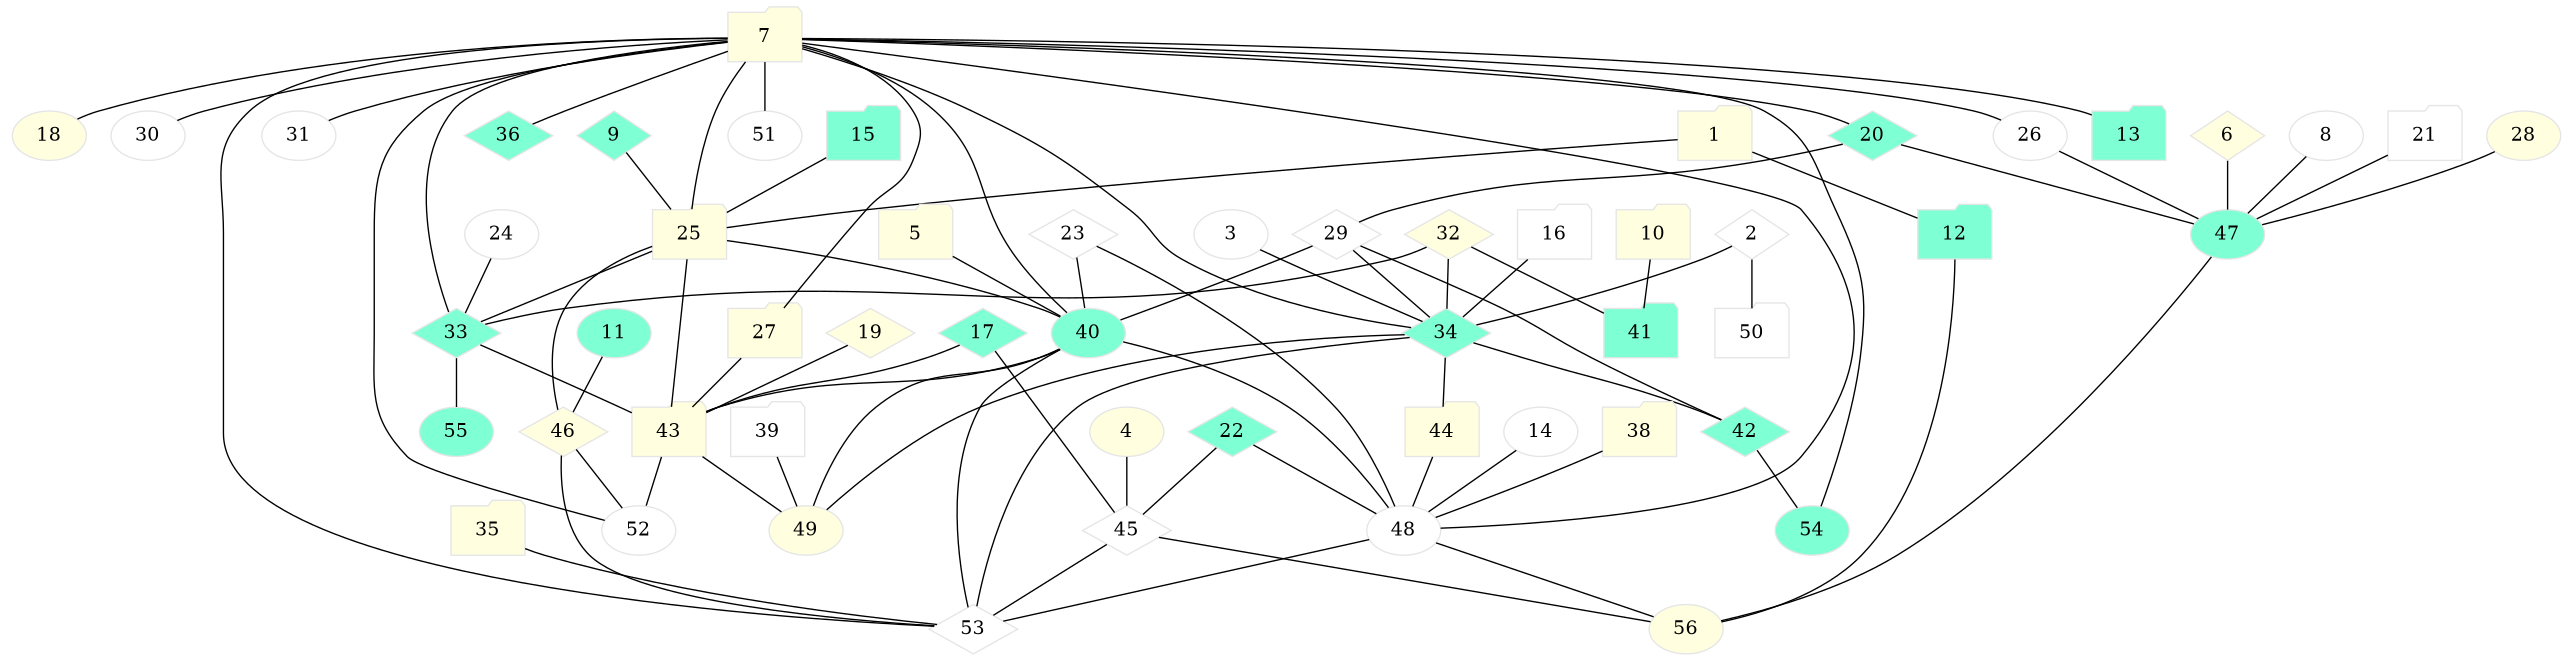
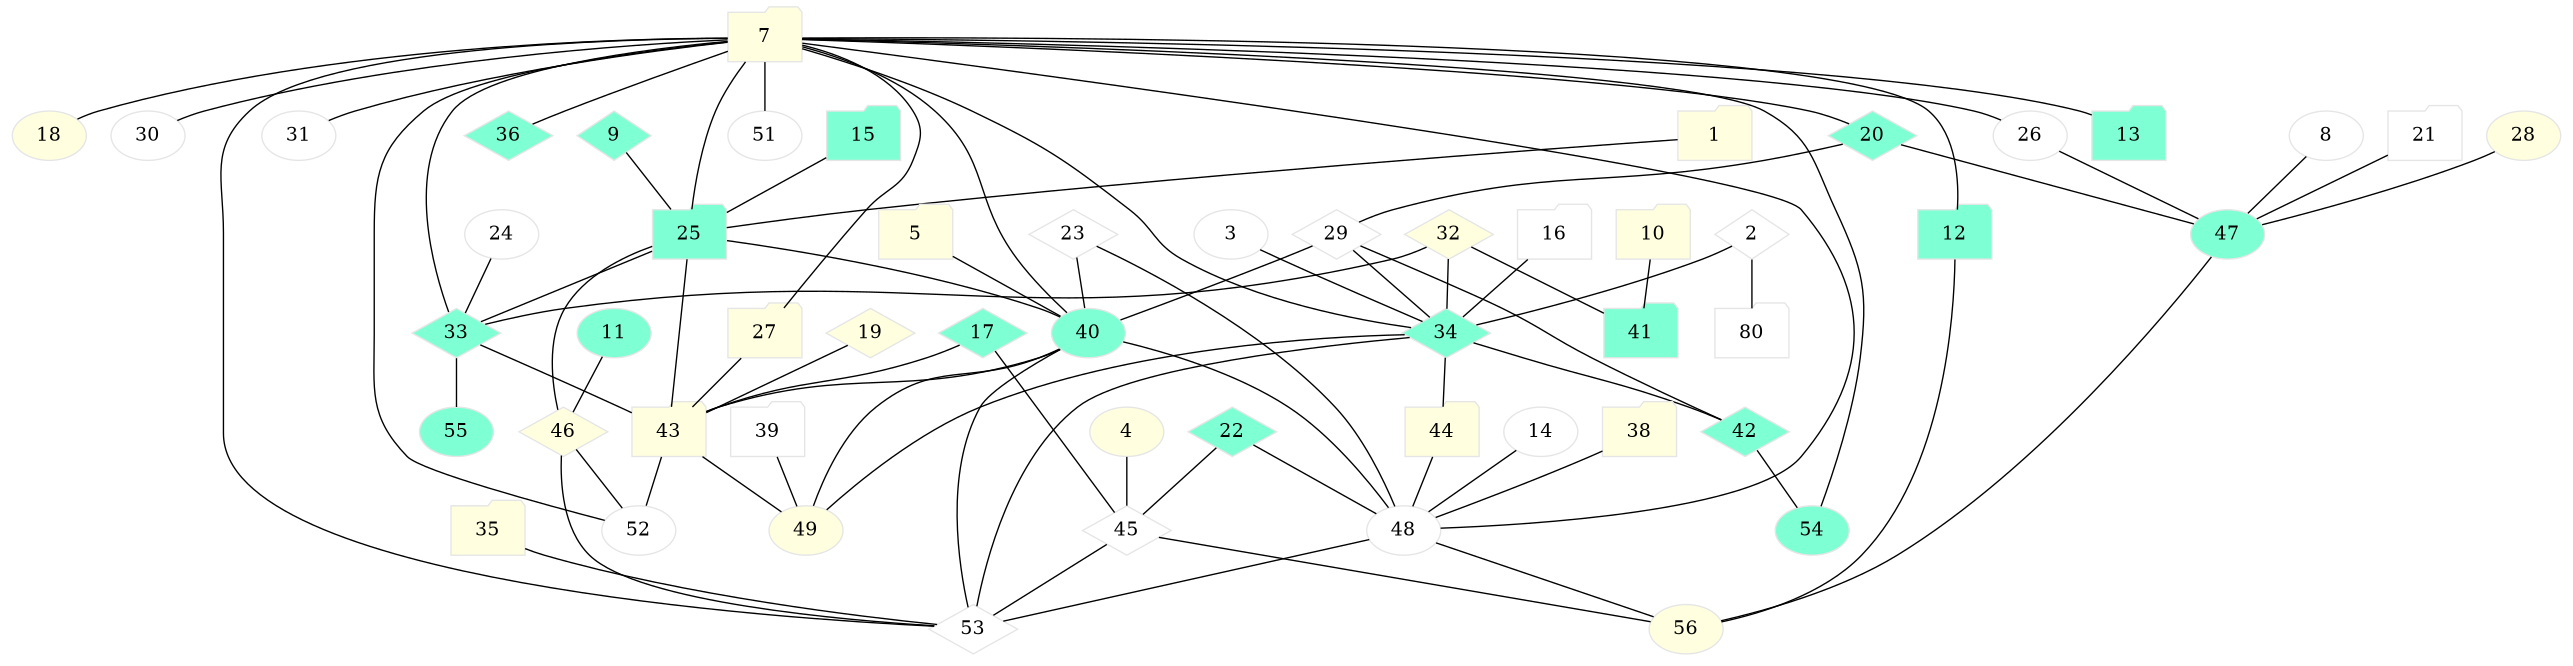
(2228, 136) -> none
(1835, 185) -> (1422, 47)
(690, 234) -> (690, 234)
(1752, 333) -> (1752, 333)
